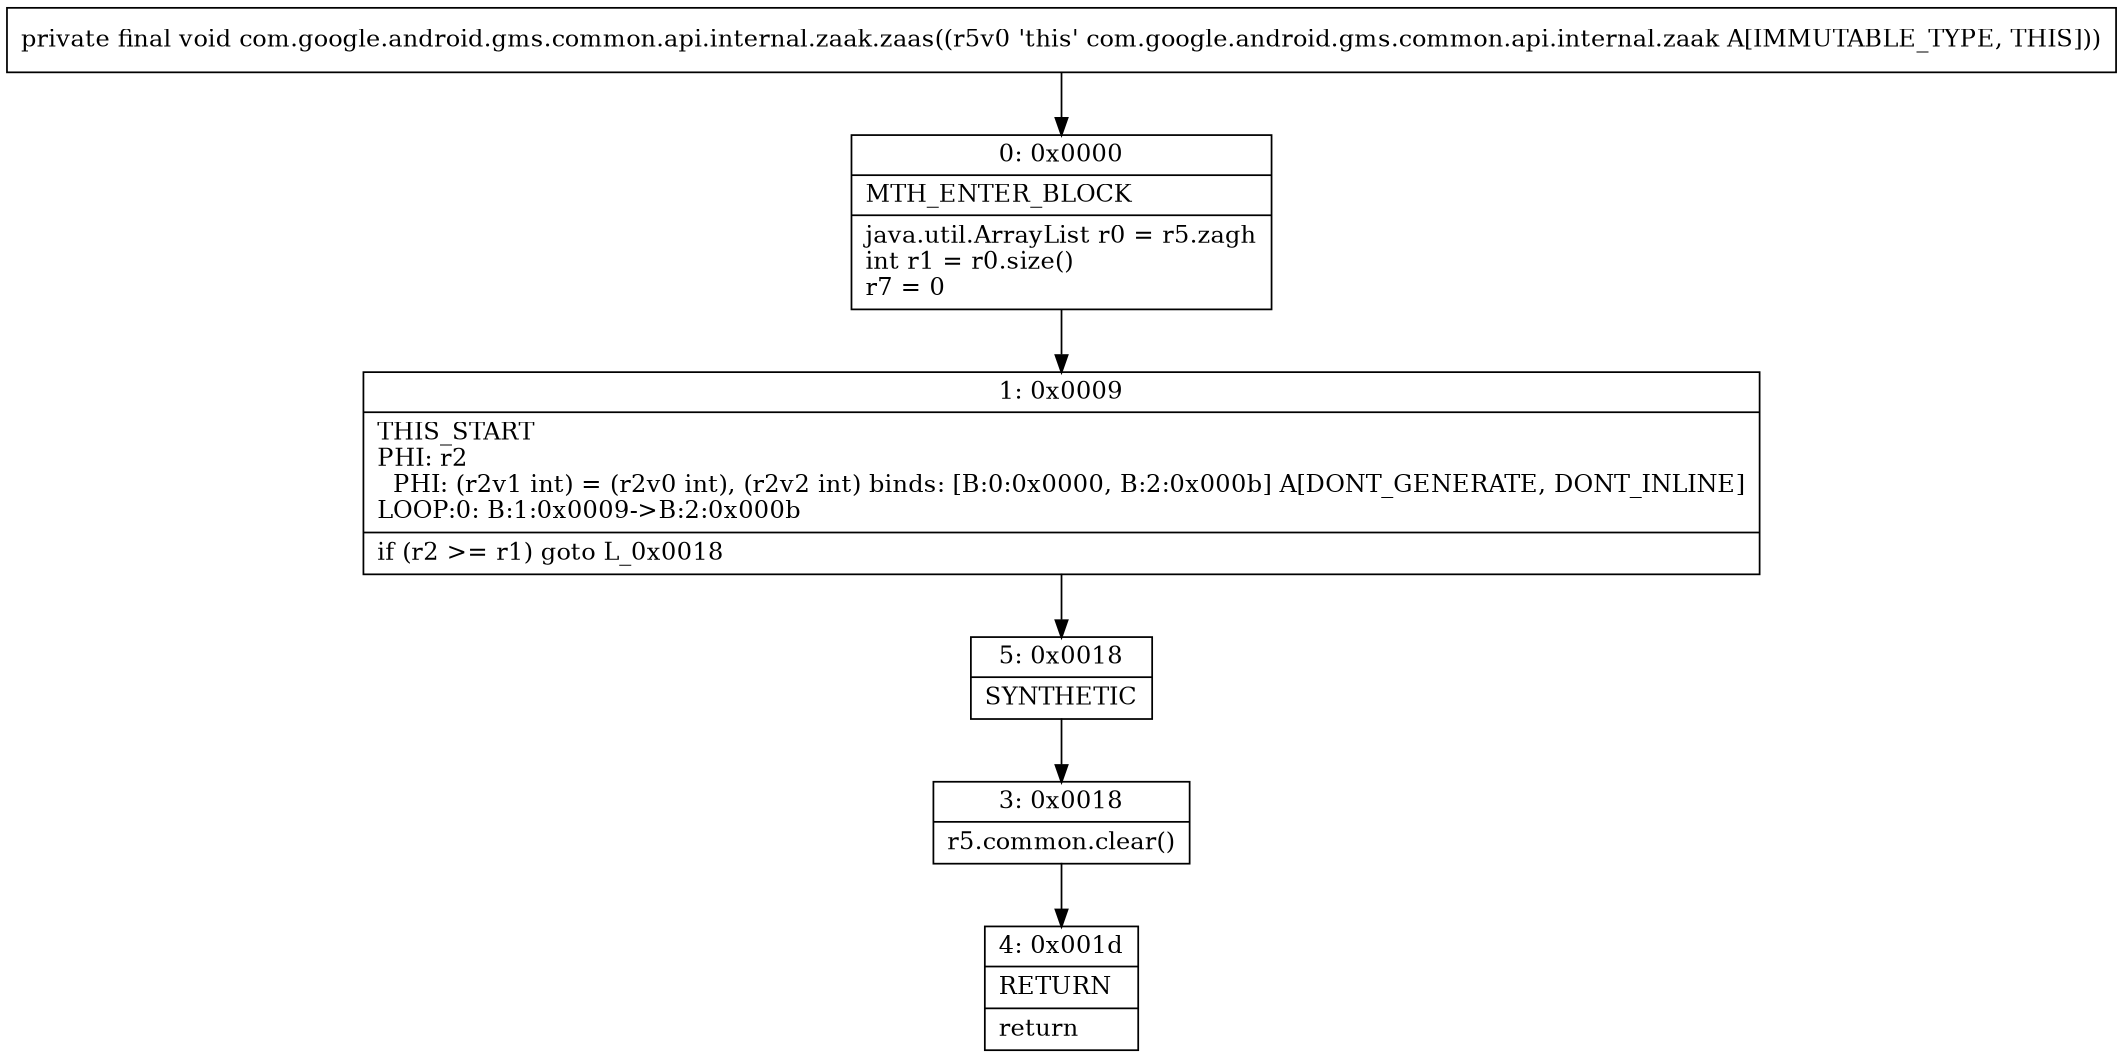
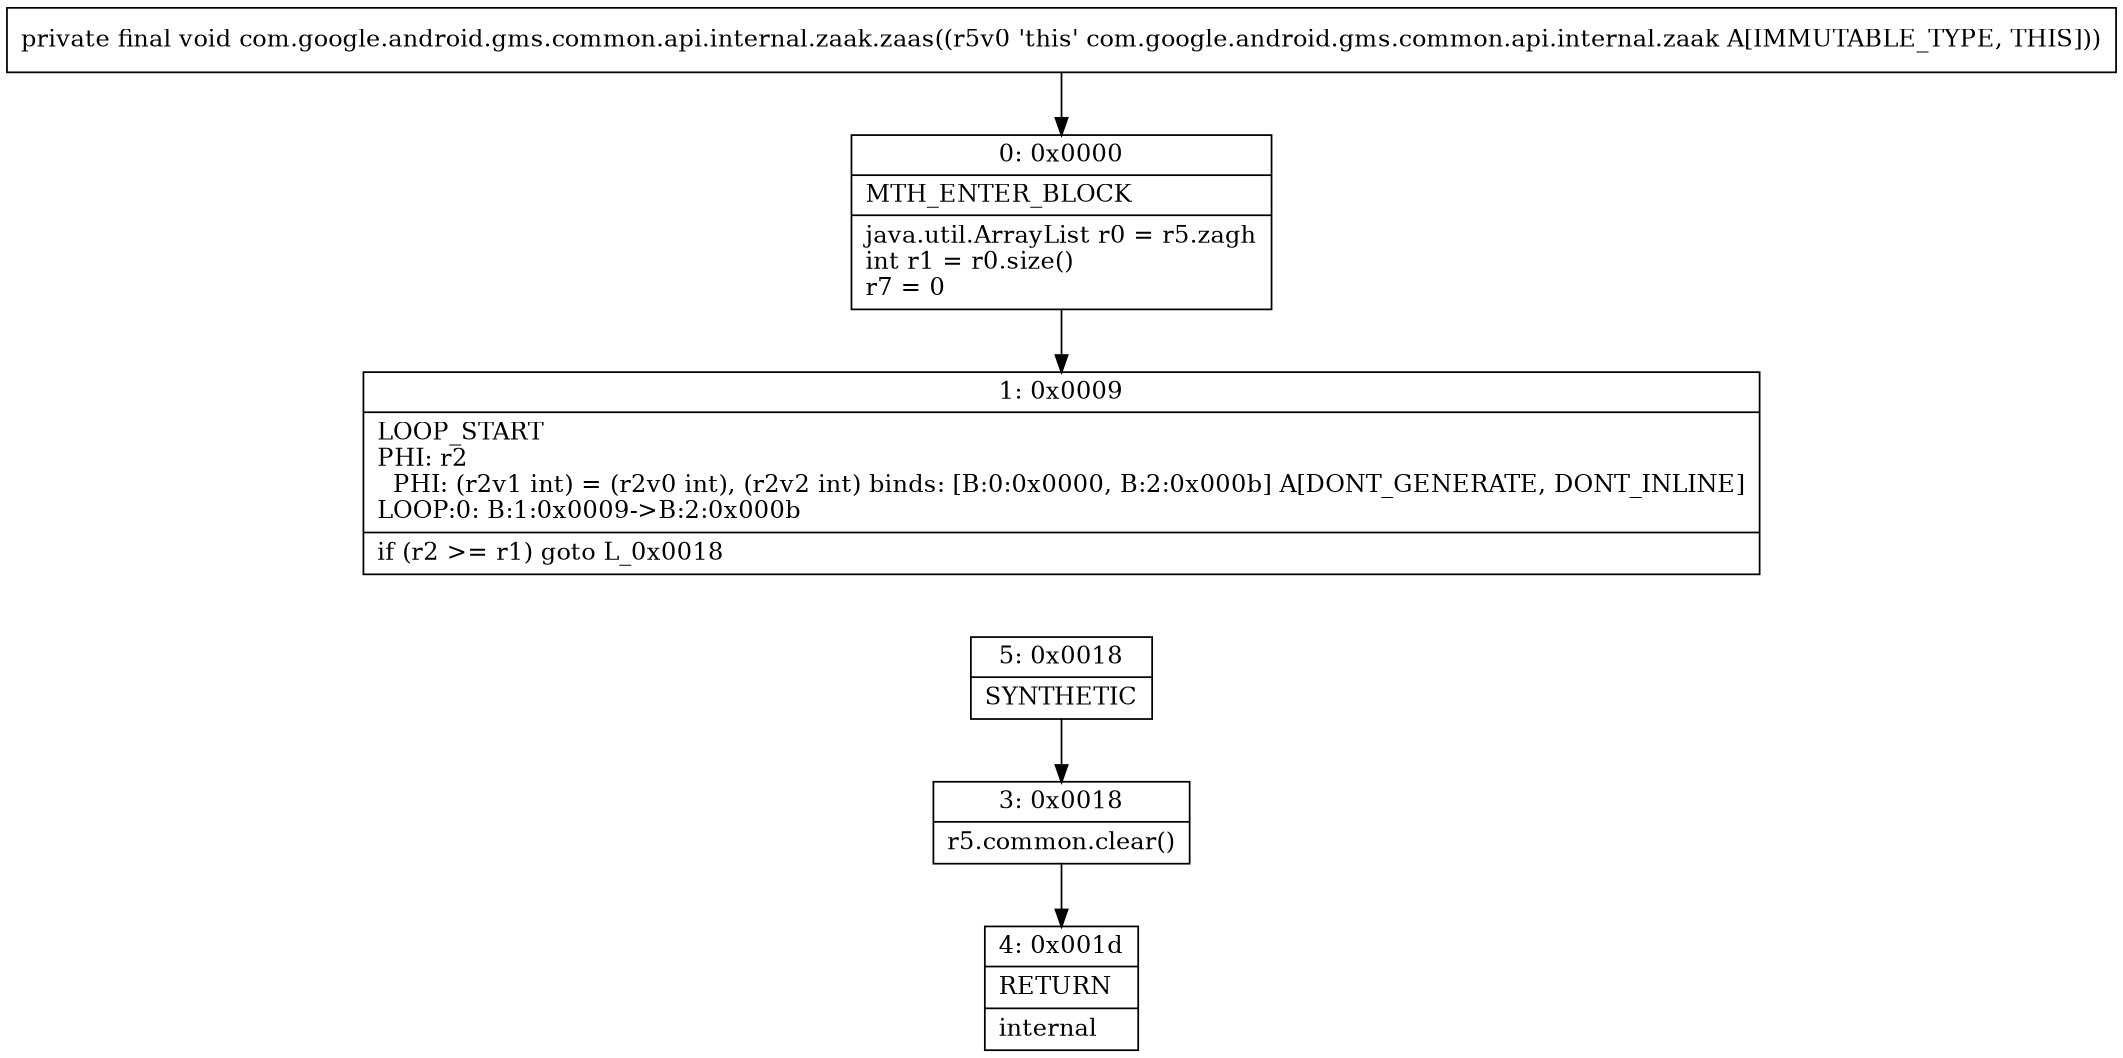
(457, 432) -> (461, 432)
(1062, 597) -> none
(1039, 1028) -> (1048, 1028)
